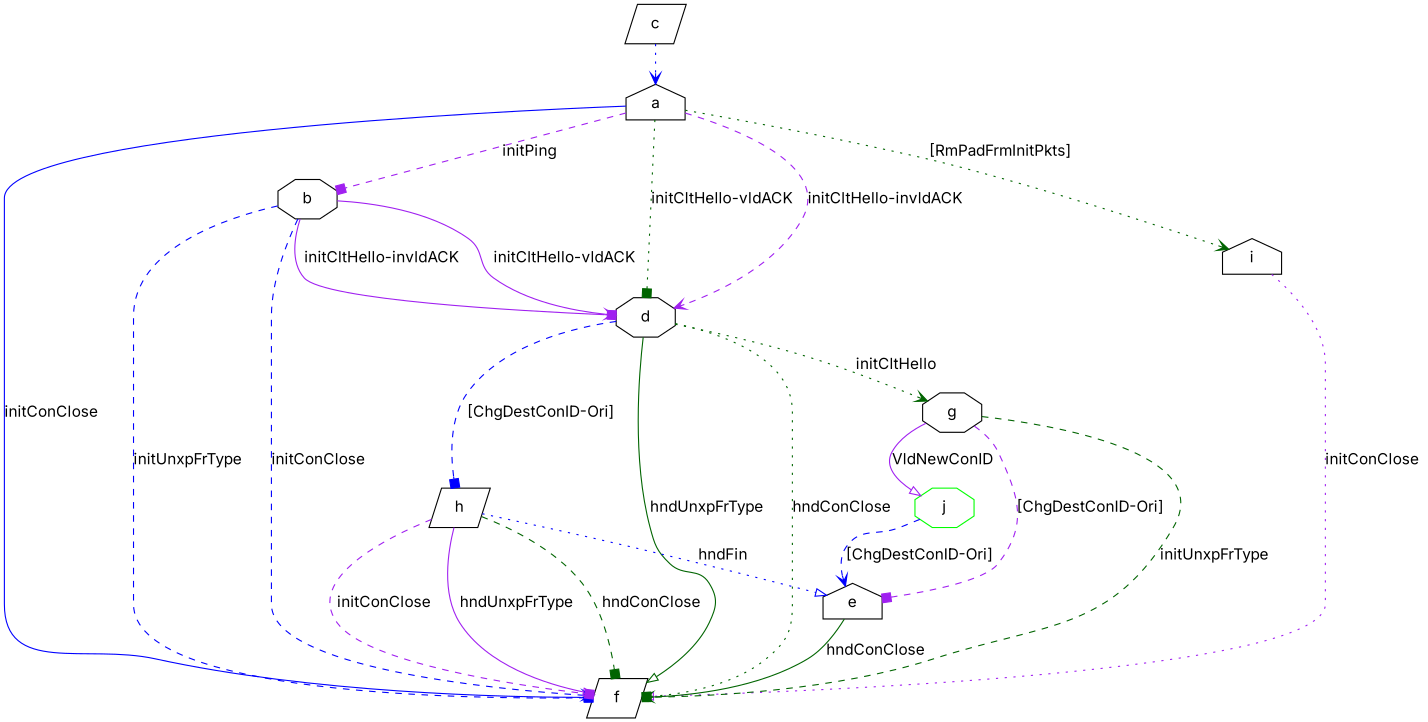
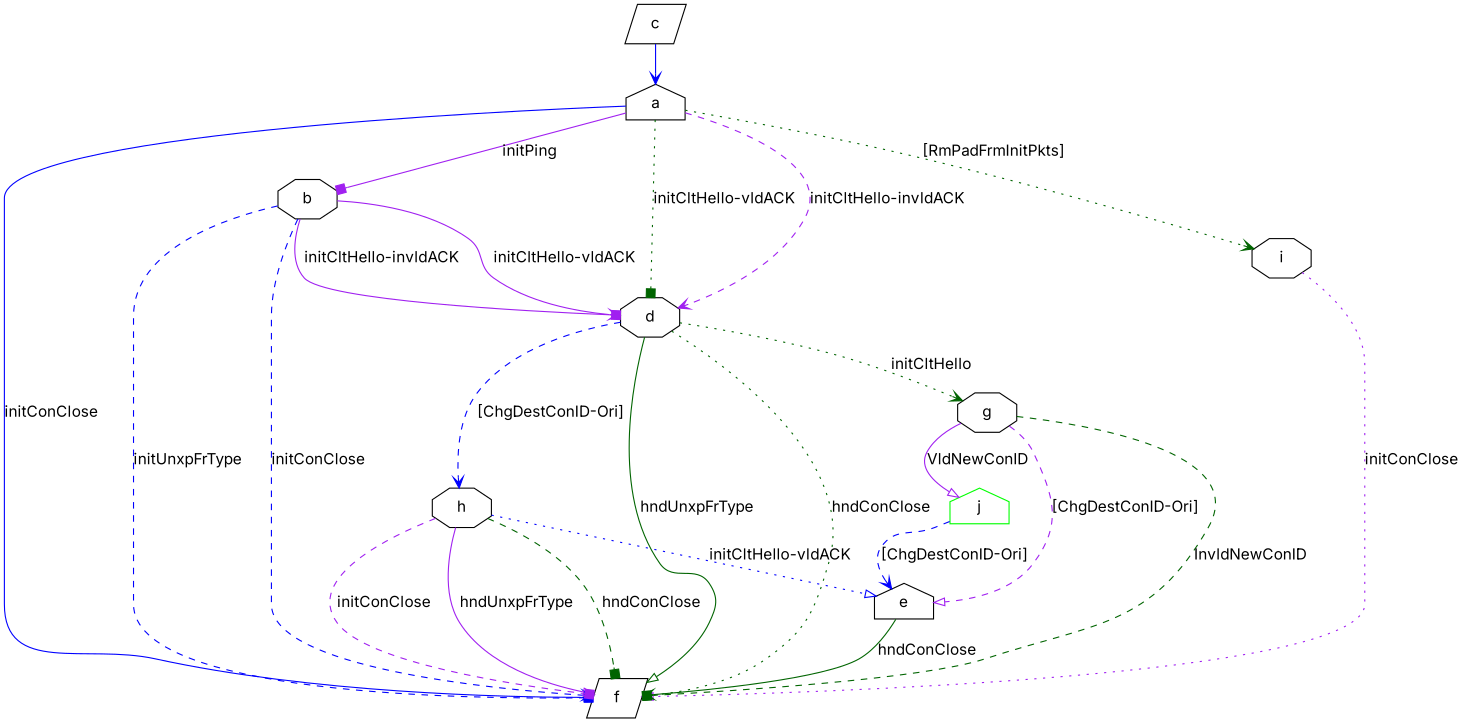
(656, 59) -> (656, 59)
(487, 150) -> (487, 150)
(1252, 258) -> (1282, 258)
(497, 364) -> (504, 367)
(460, 508) -> (462, 508)
(945, 508) -> (980, 508)
(1010, 545) -> (1047, 539)
(725, 555) -> (783, 555)
(1216, 555) -> (1253, 555)
